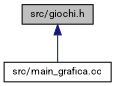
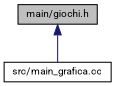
(58, 14) -> (58, 14)
